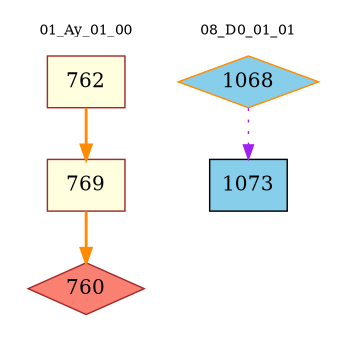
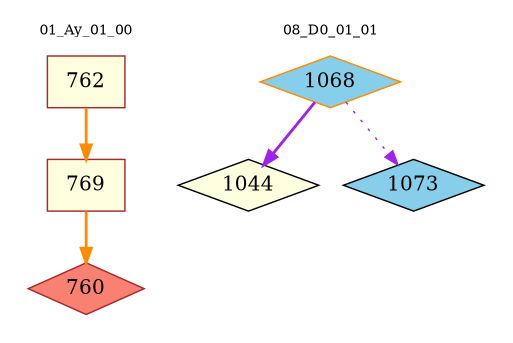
none -> (248, 185)
(248, 185) -> (414, 185)
